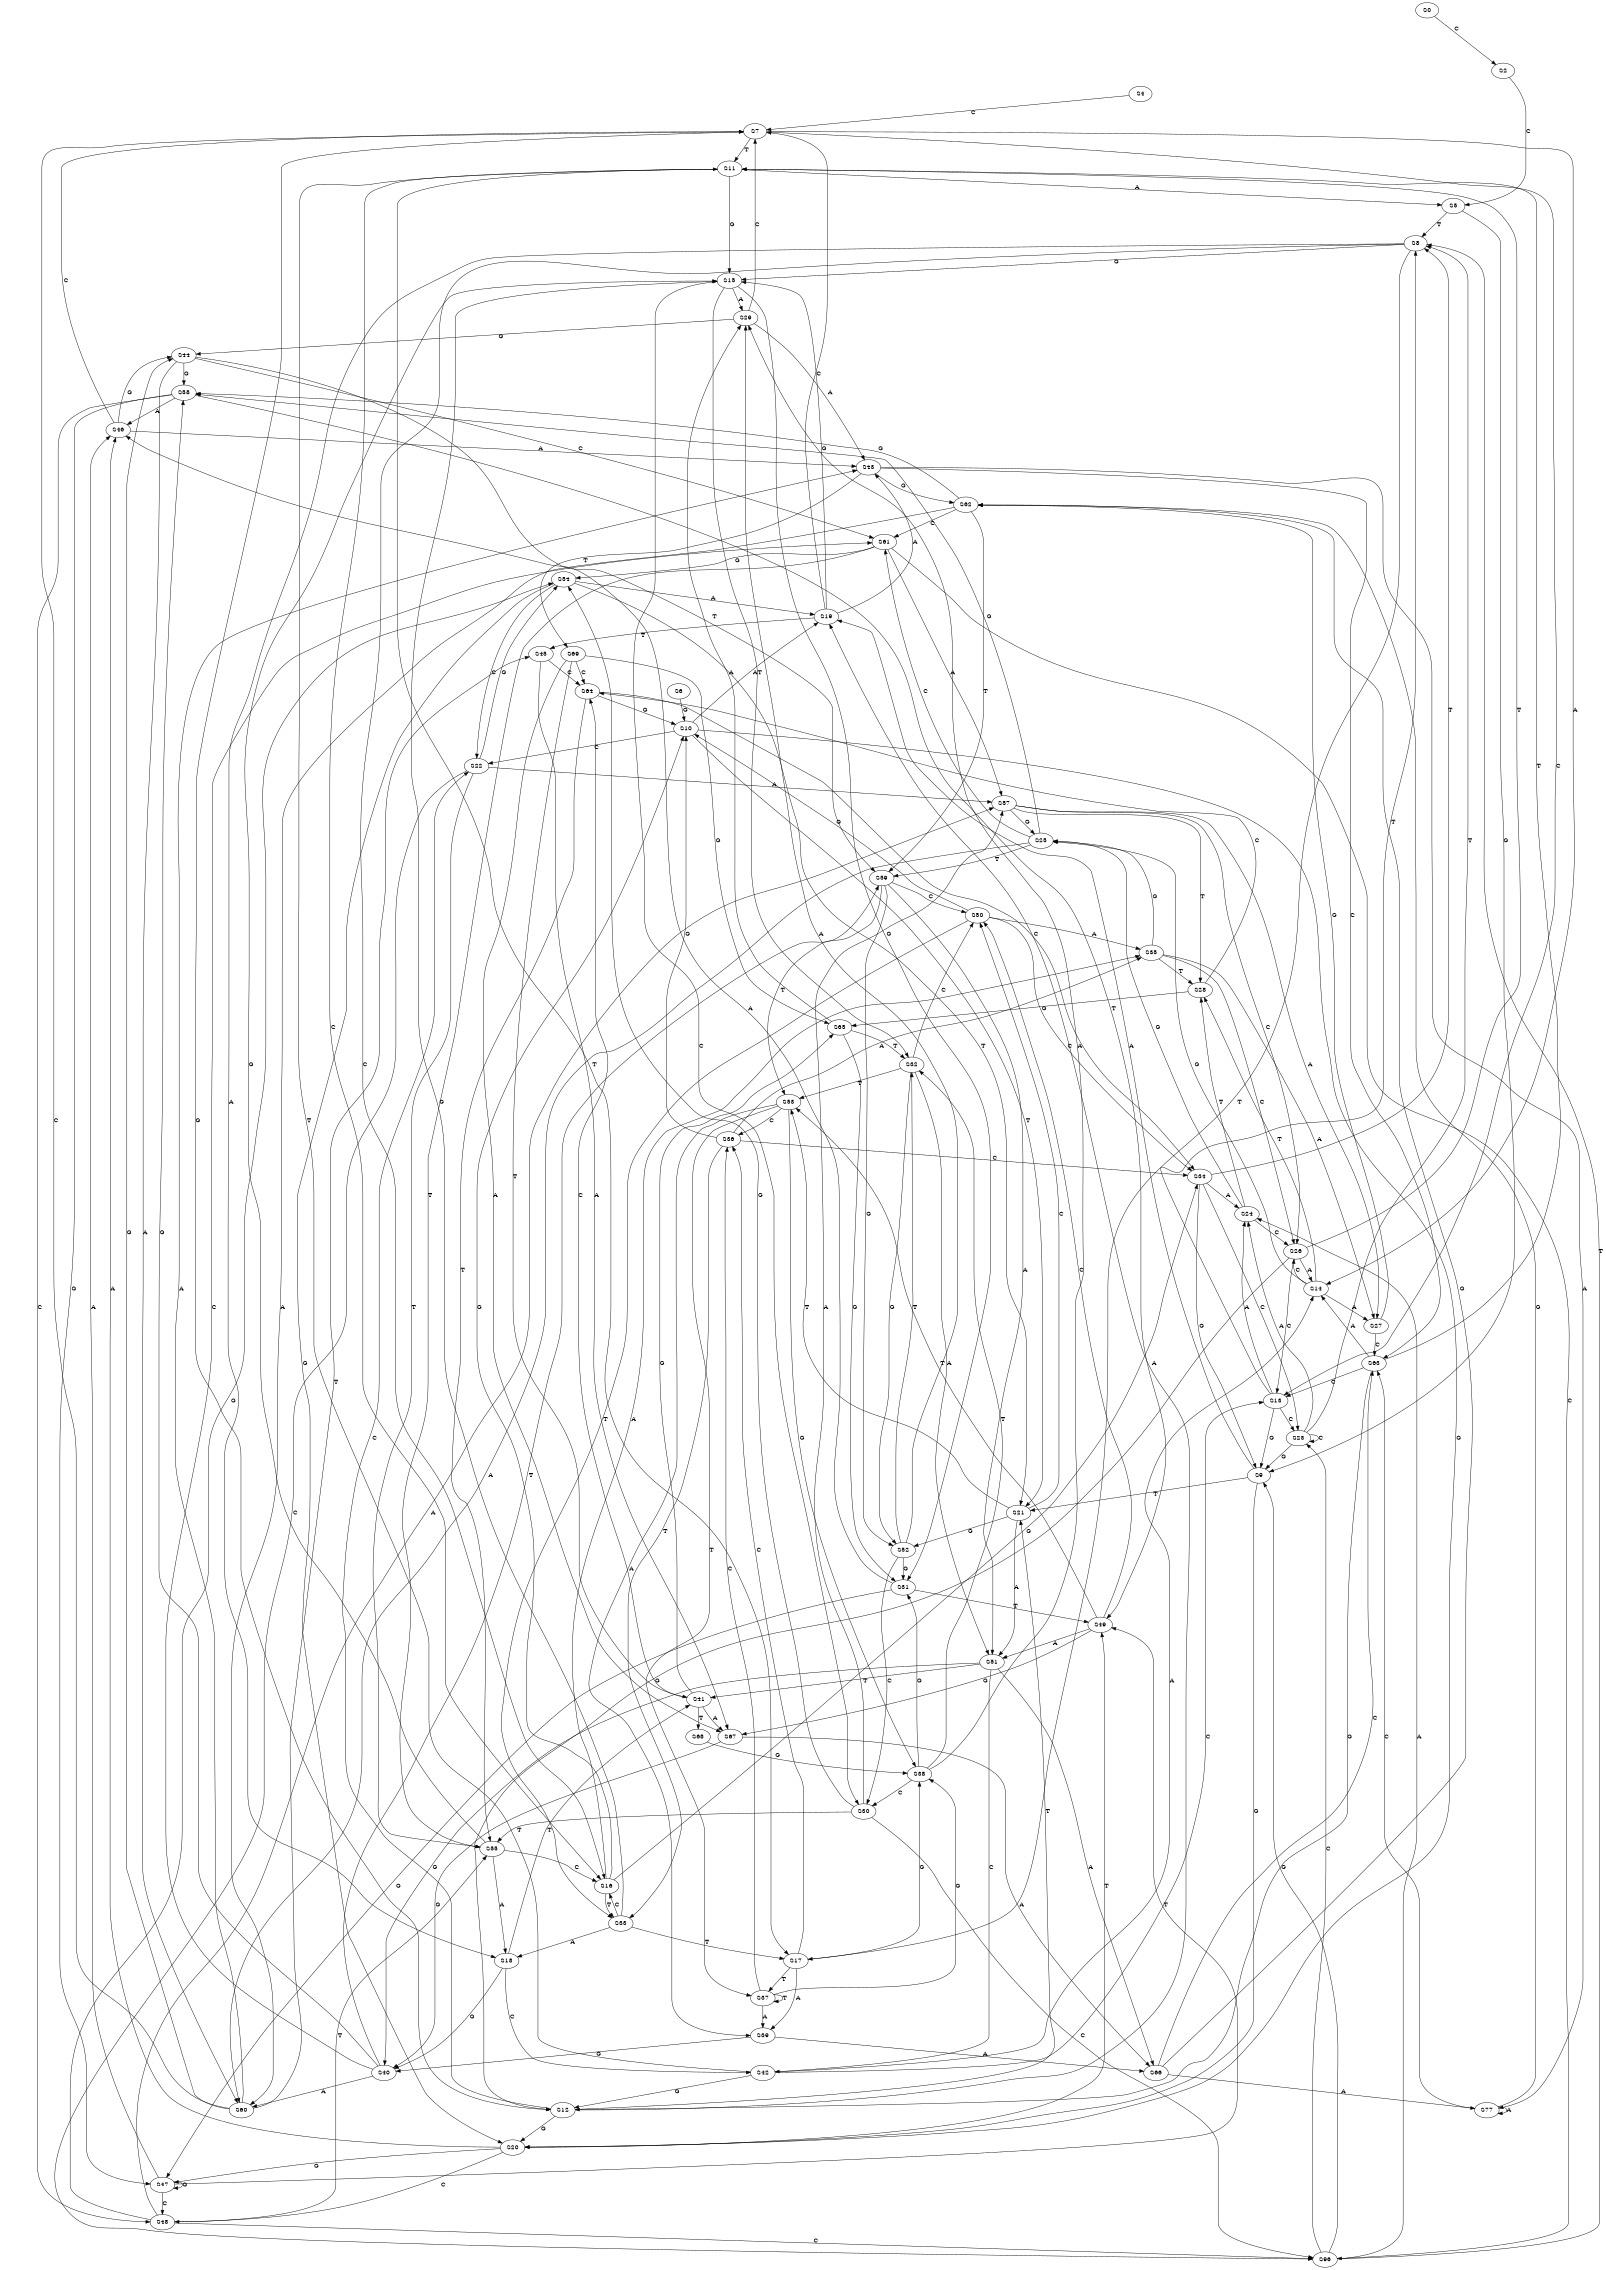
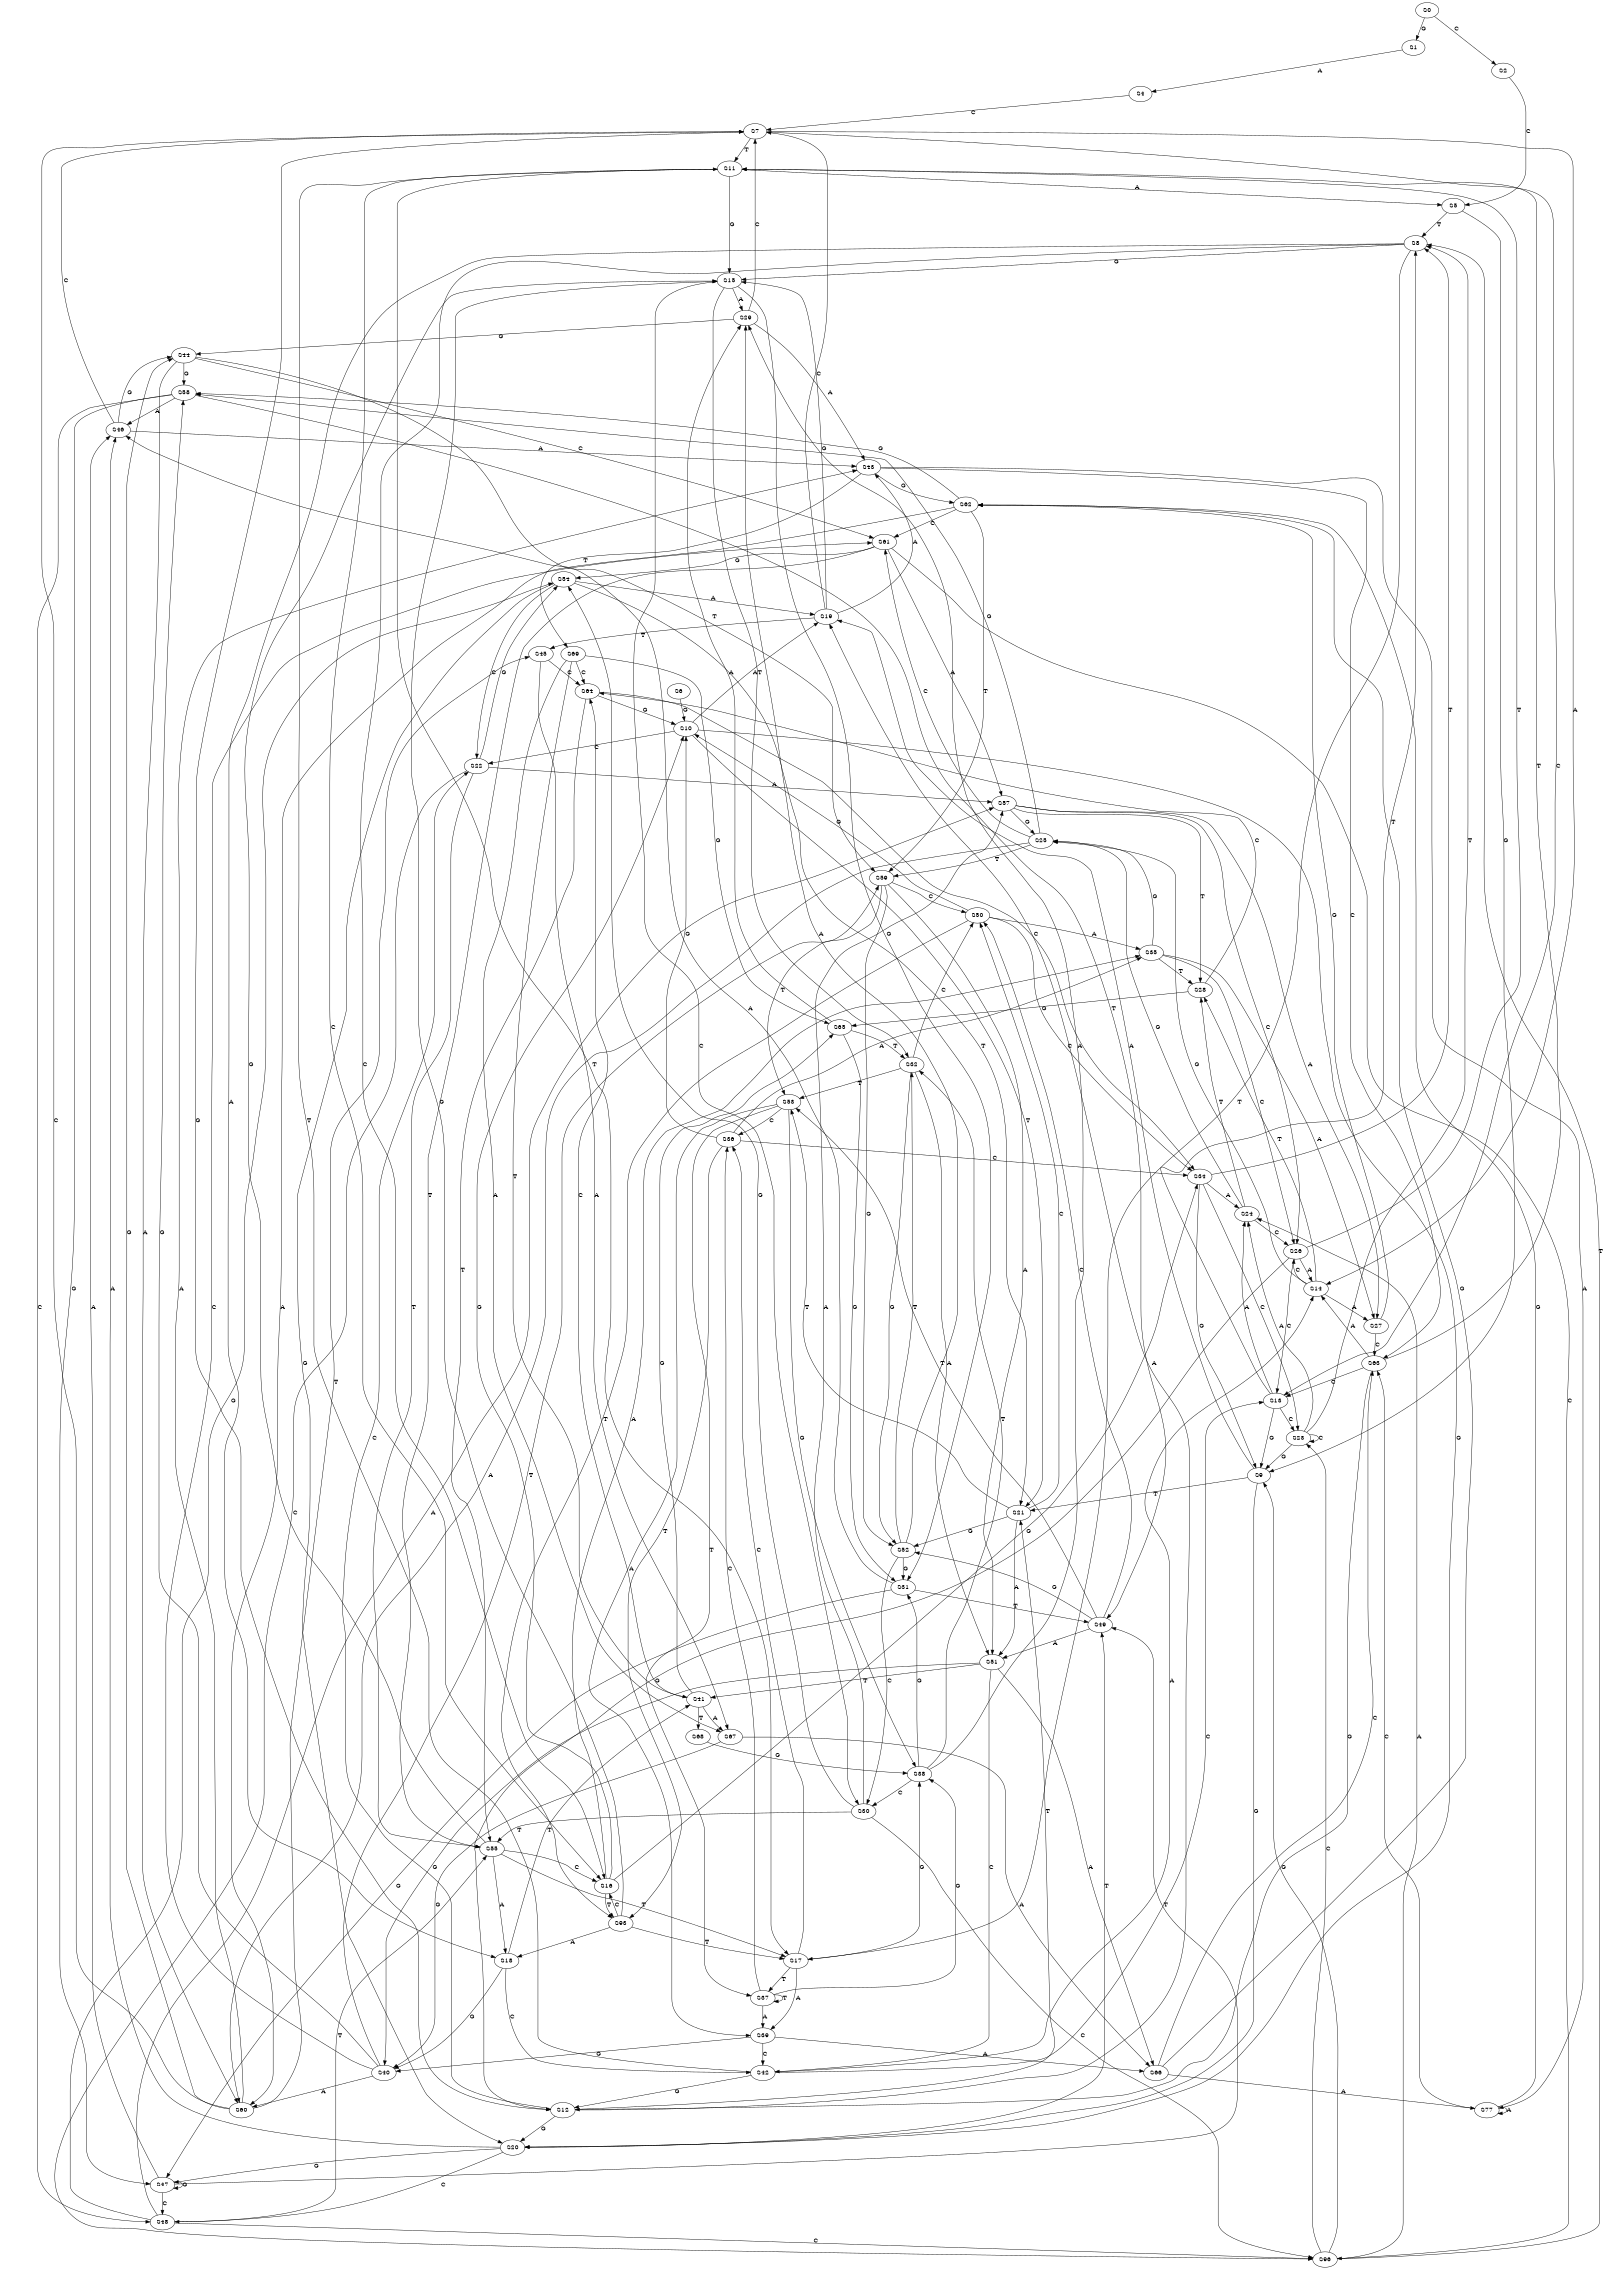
none -> (1413, 48)
(923, 1695) -> (1010, 1576)
none -> (633, 1905)
(621, 1924) -> (621, 1924)
none -> (763, 2052)
